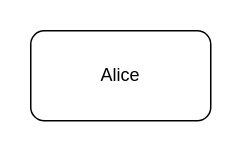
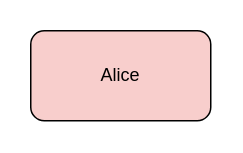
(121, 76) -> (121, 76)
